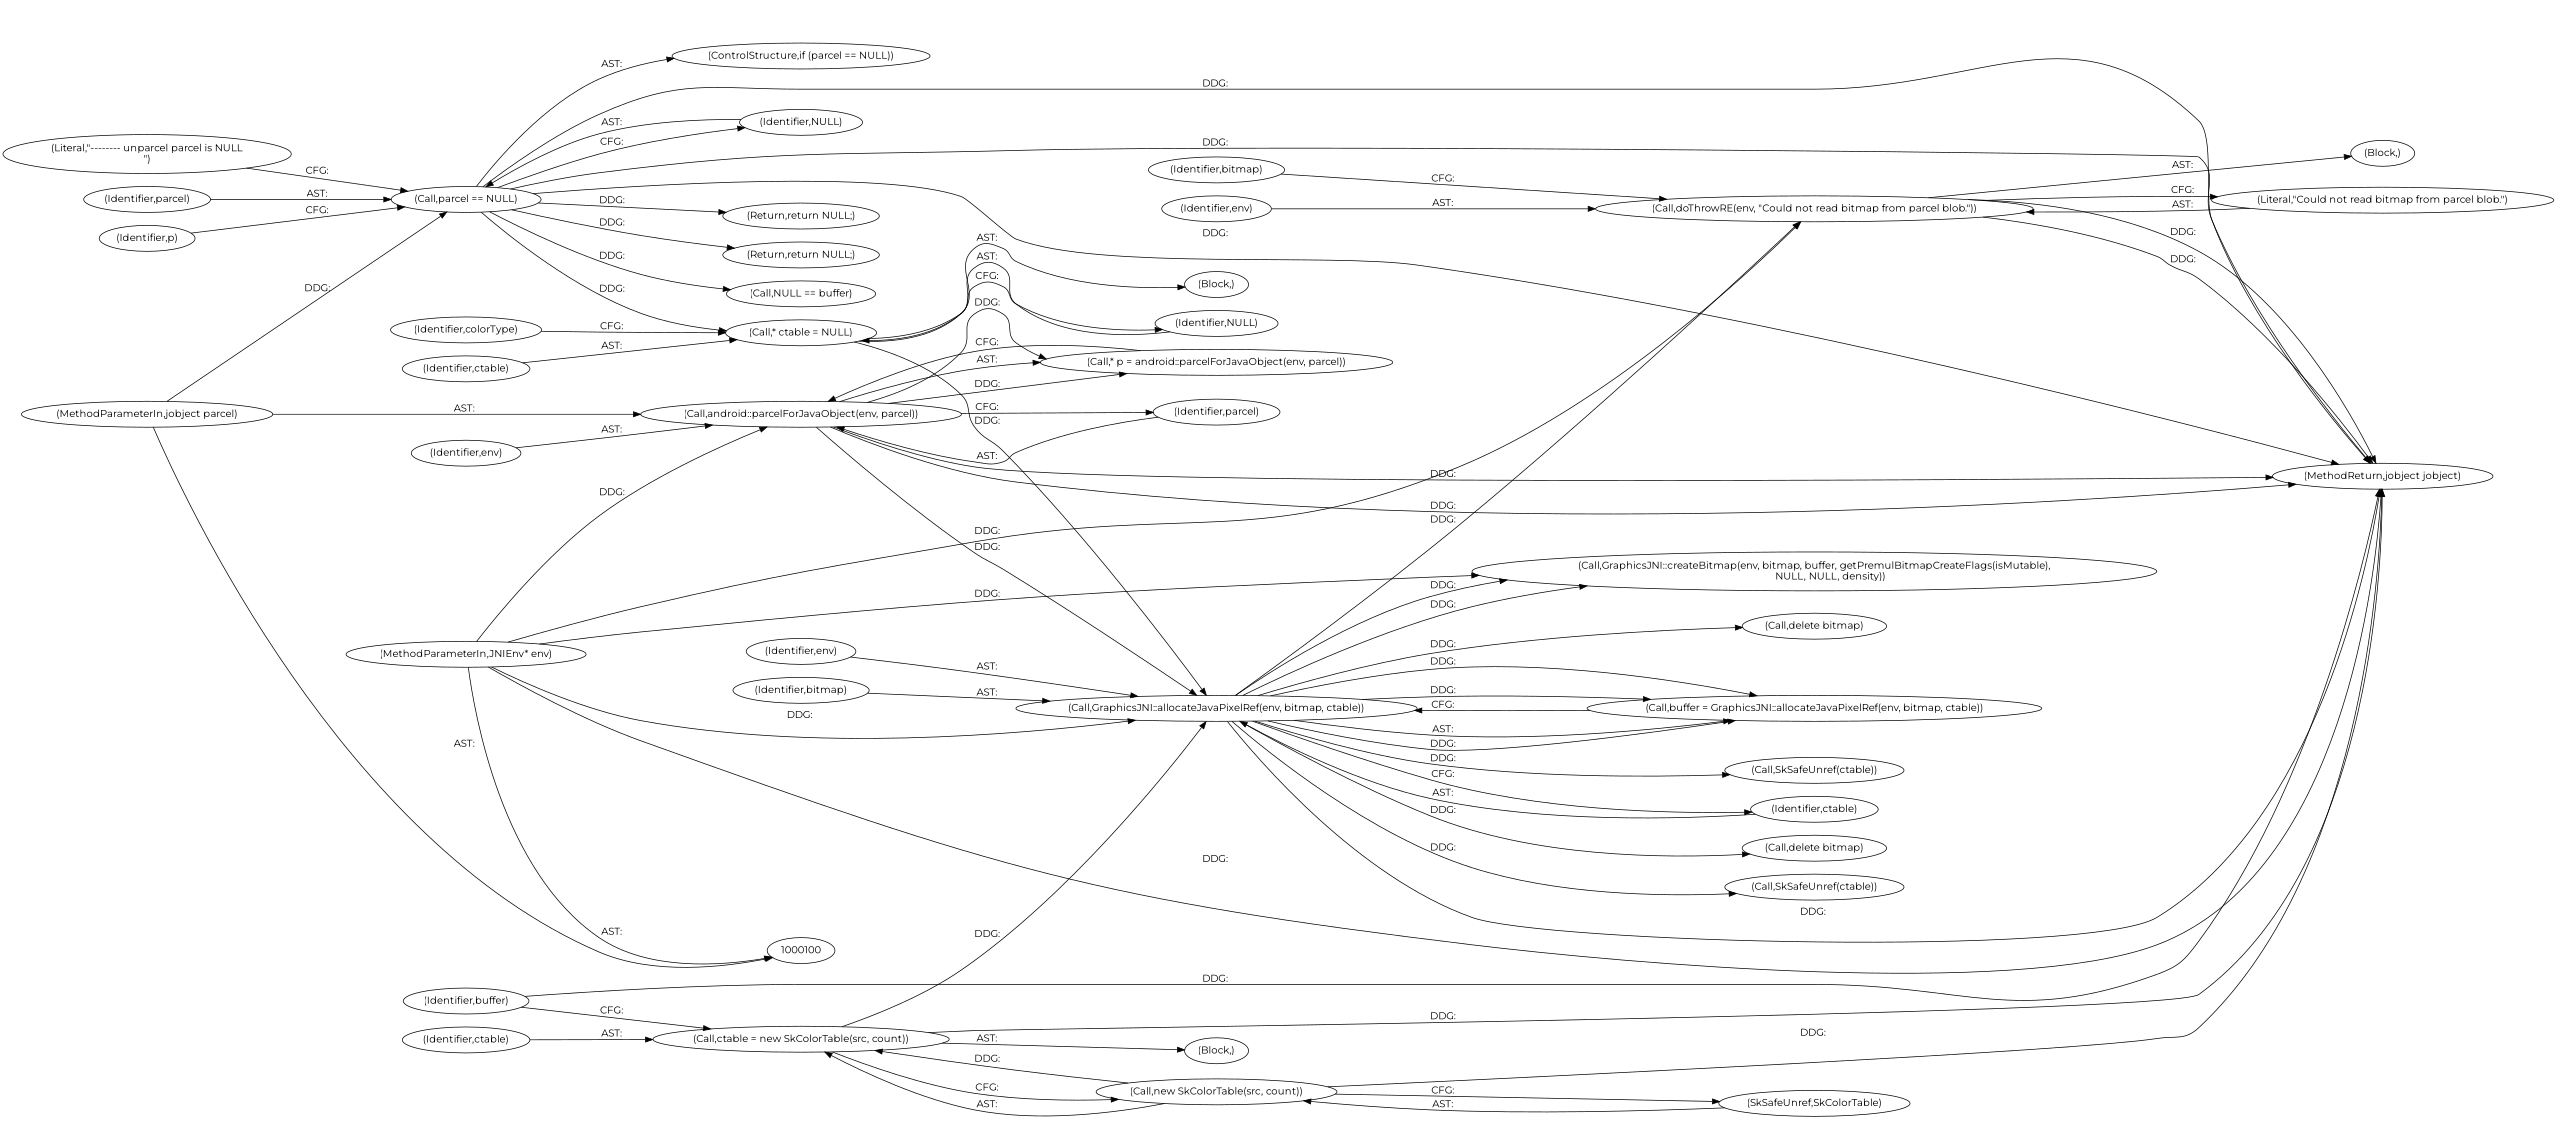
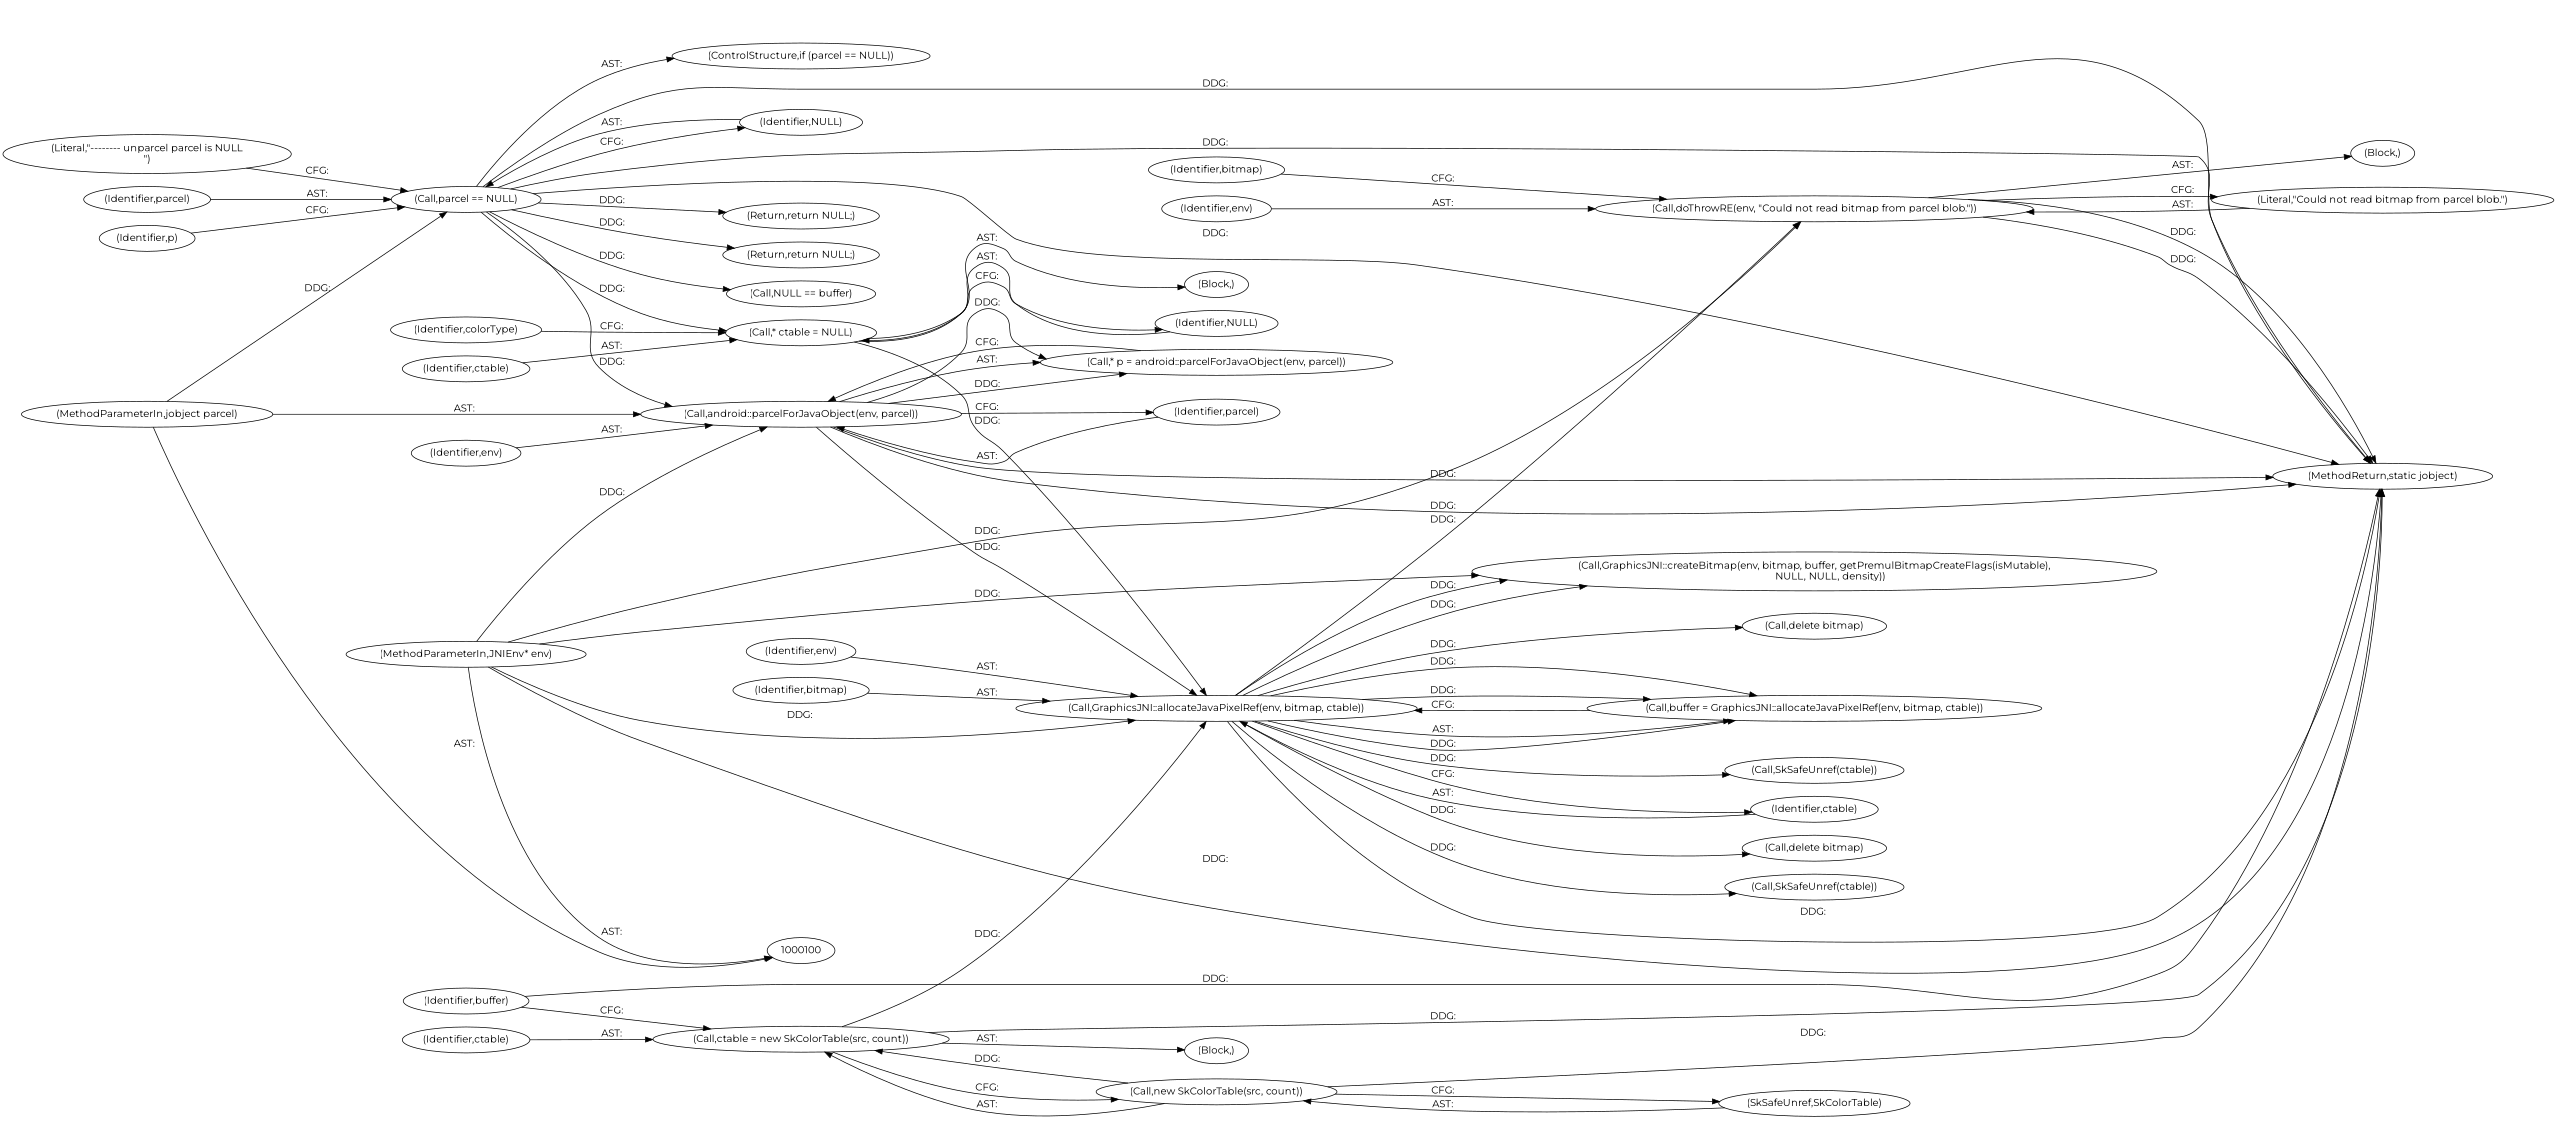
none -> (585, 309)
(2383, 476) -> (2383, 476)
